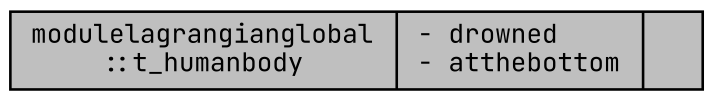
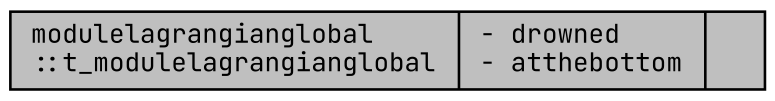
(204, 64) -> (235, 64)
